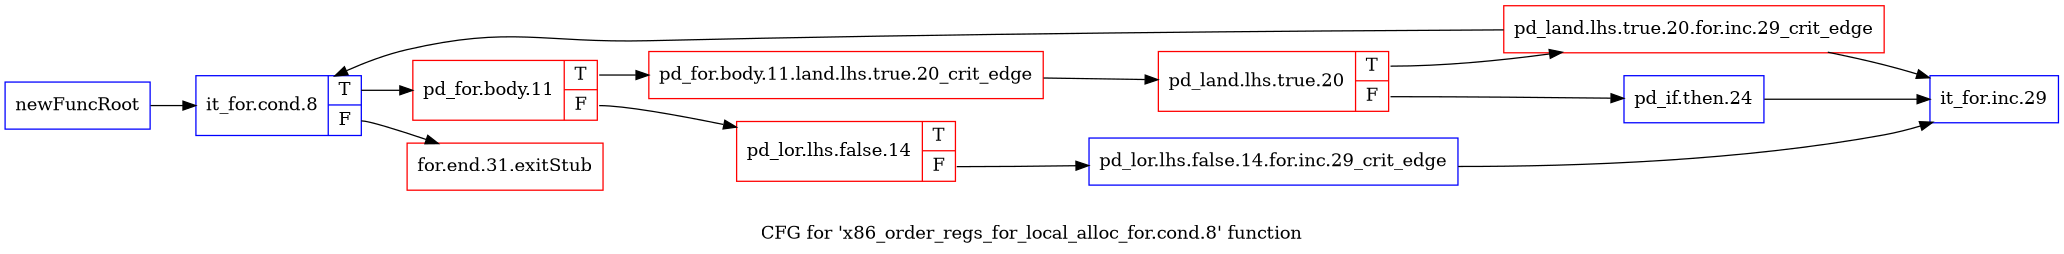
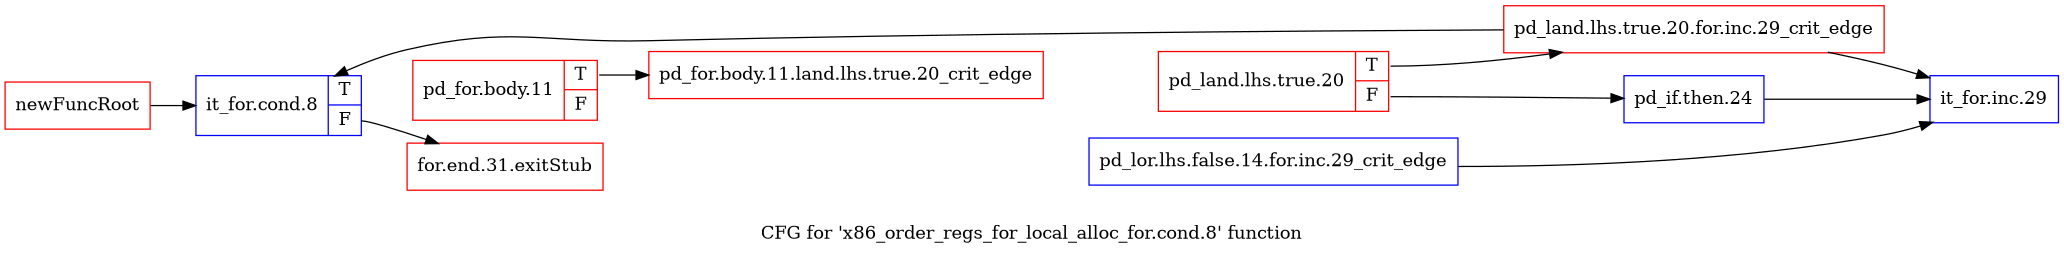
(1094, 79) -> none
(381, 90) -> none
(78, 106) -> (78, 106)
(846, 151) -> none
